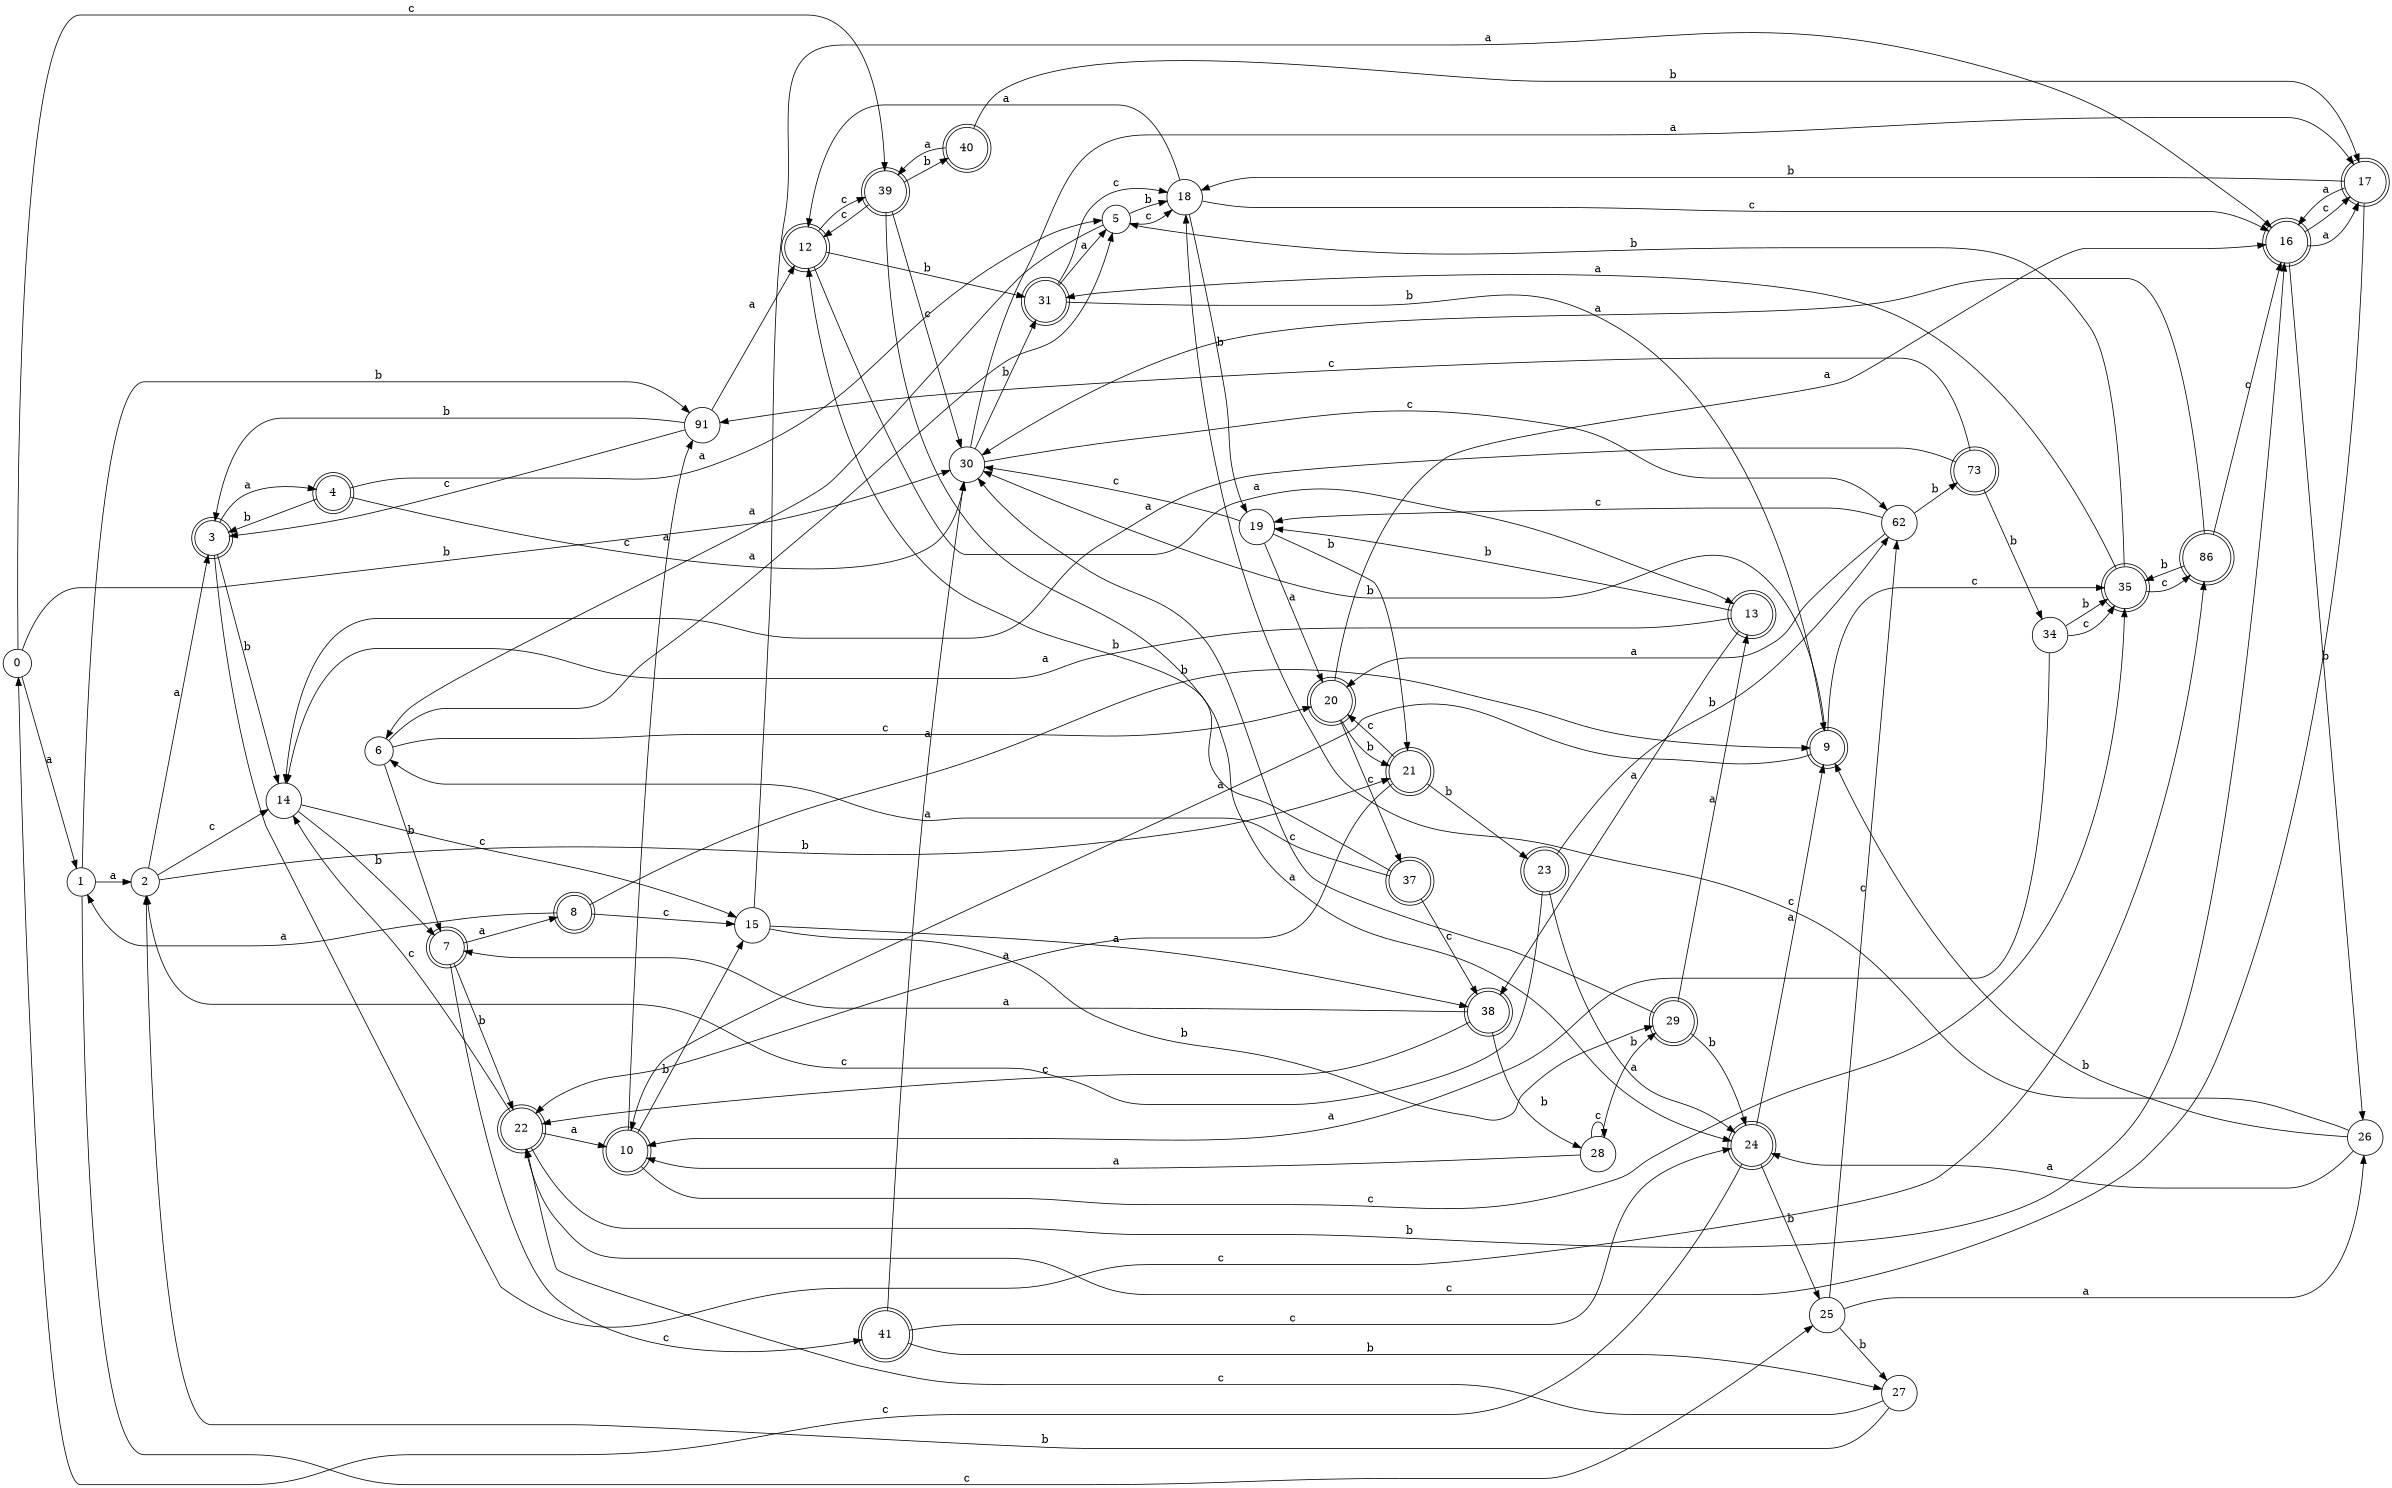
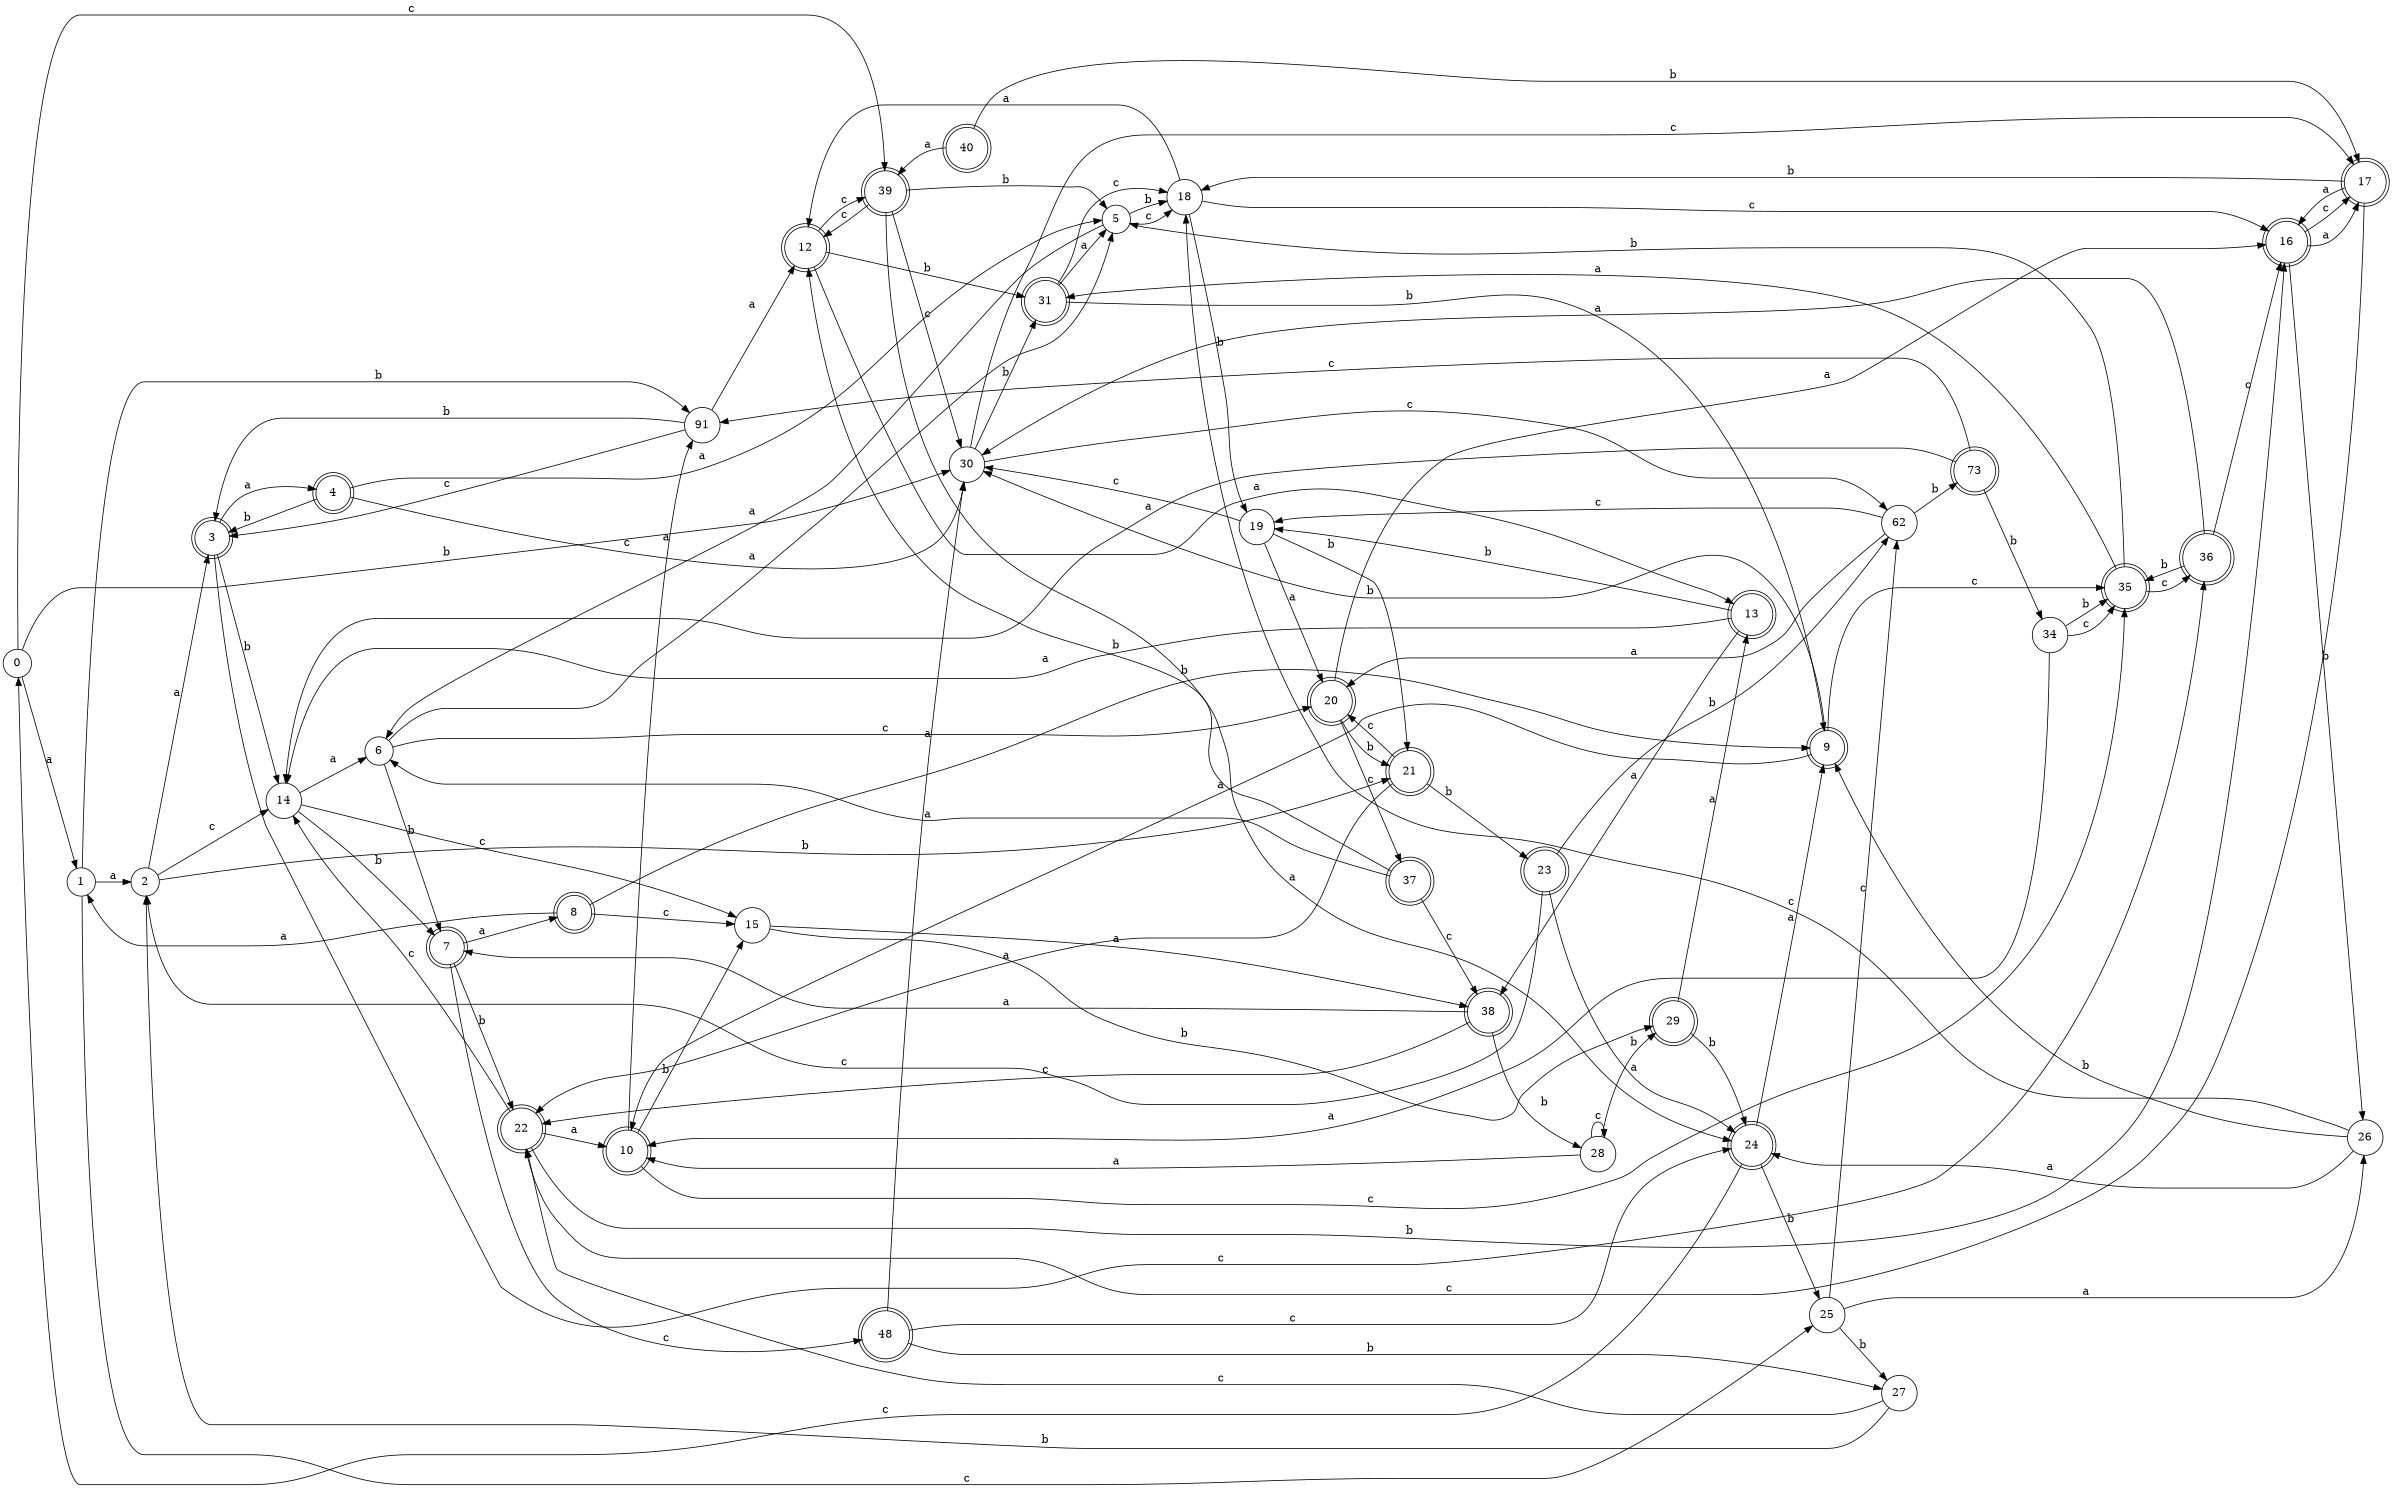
(1130, 45) -> none
(1673, 128) -> (1673, 128)
(923, 172) -> (1007, 186)
(2207, 558) -> (2207, 558)
none -> (329, 777)
(1281, 826) -> none
(886, 1335) -> (886, 1335)
